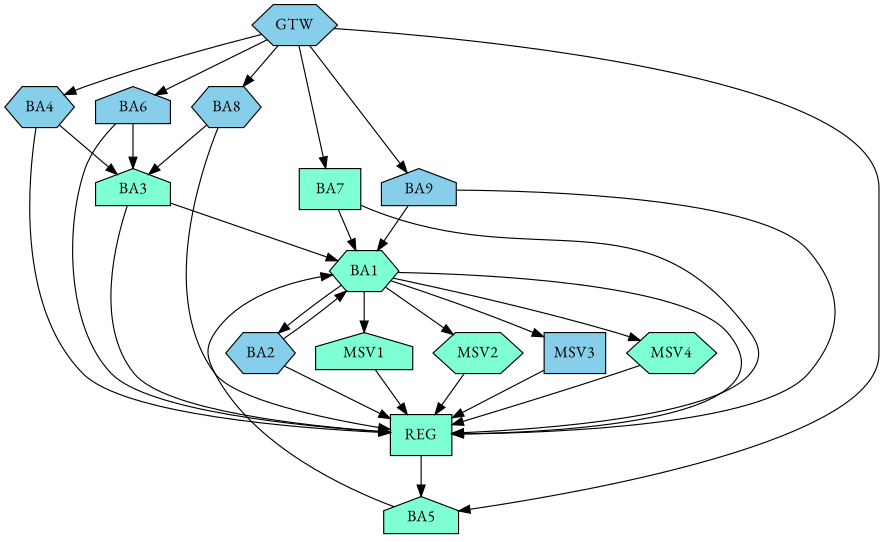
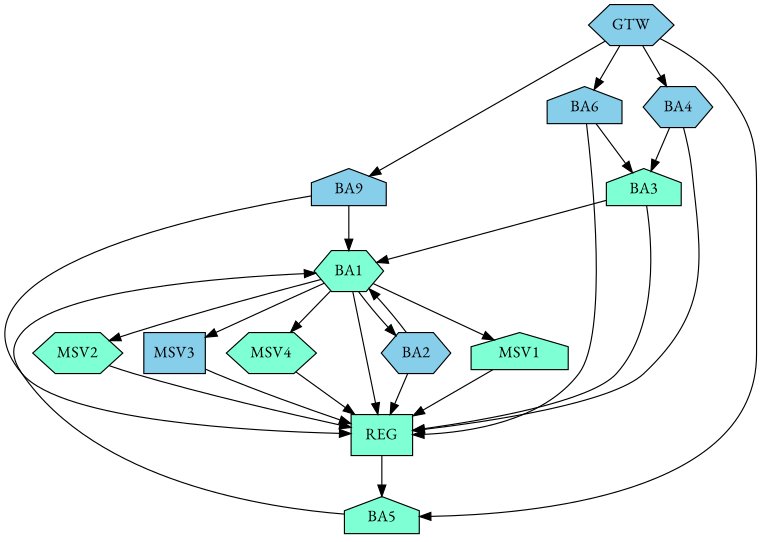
(226, 107) -> none
(330, 189) -> none
